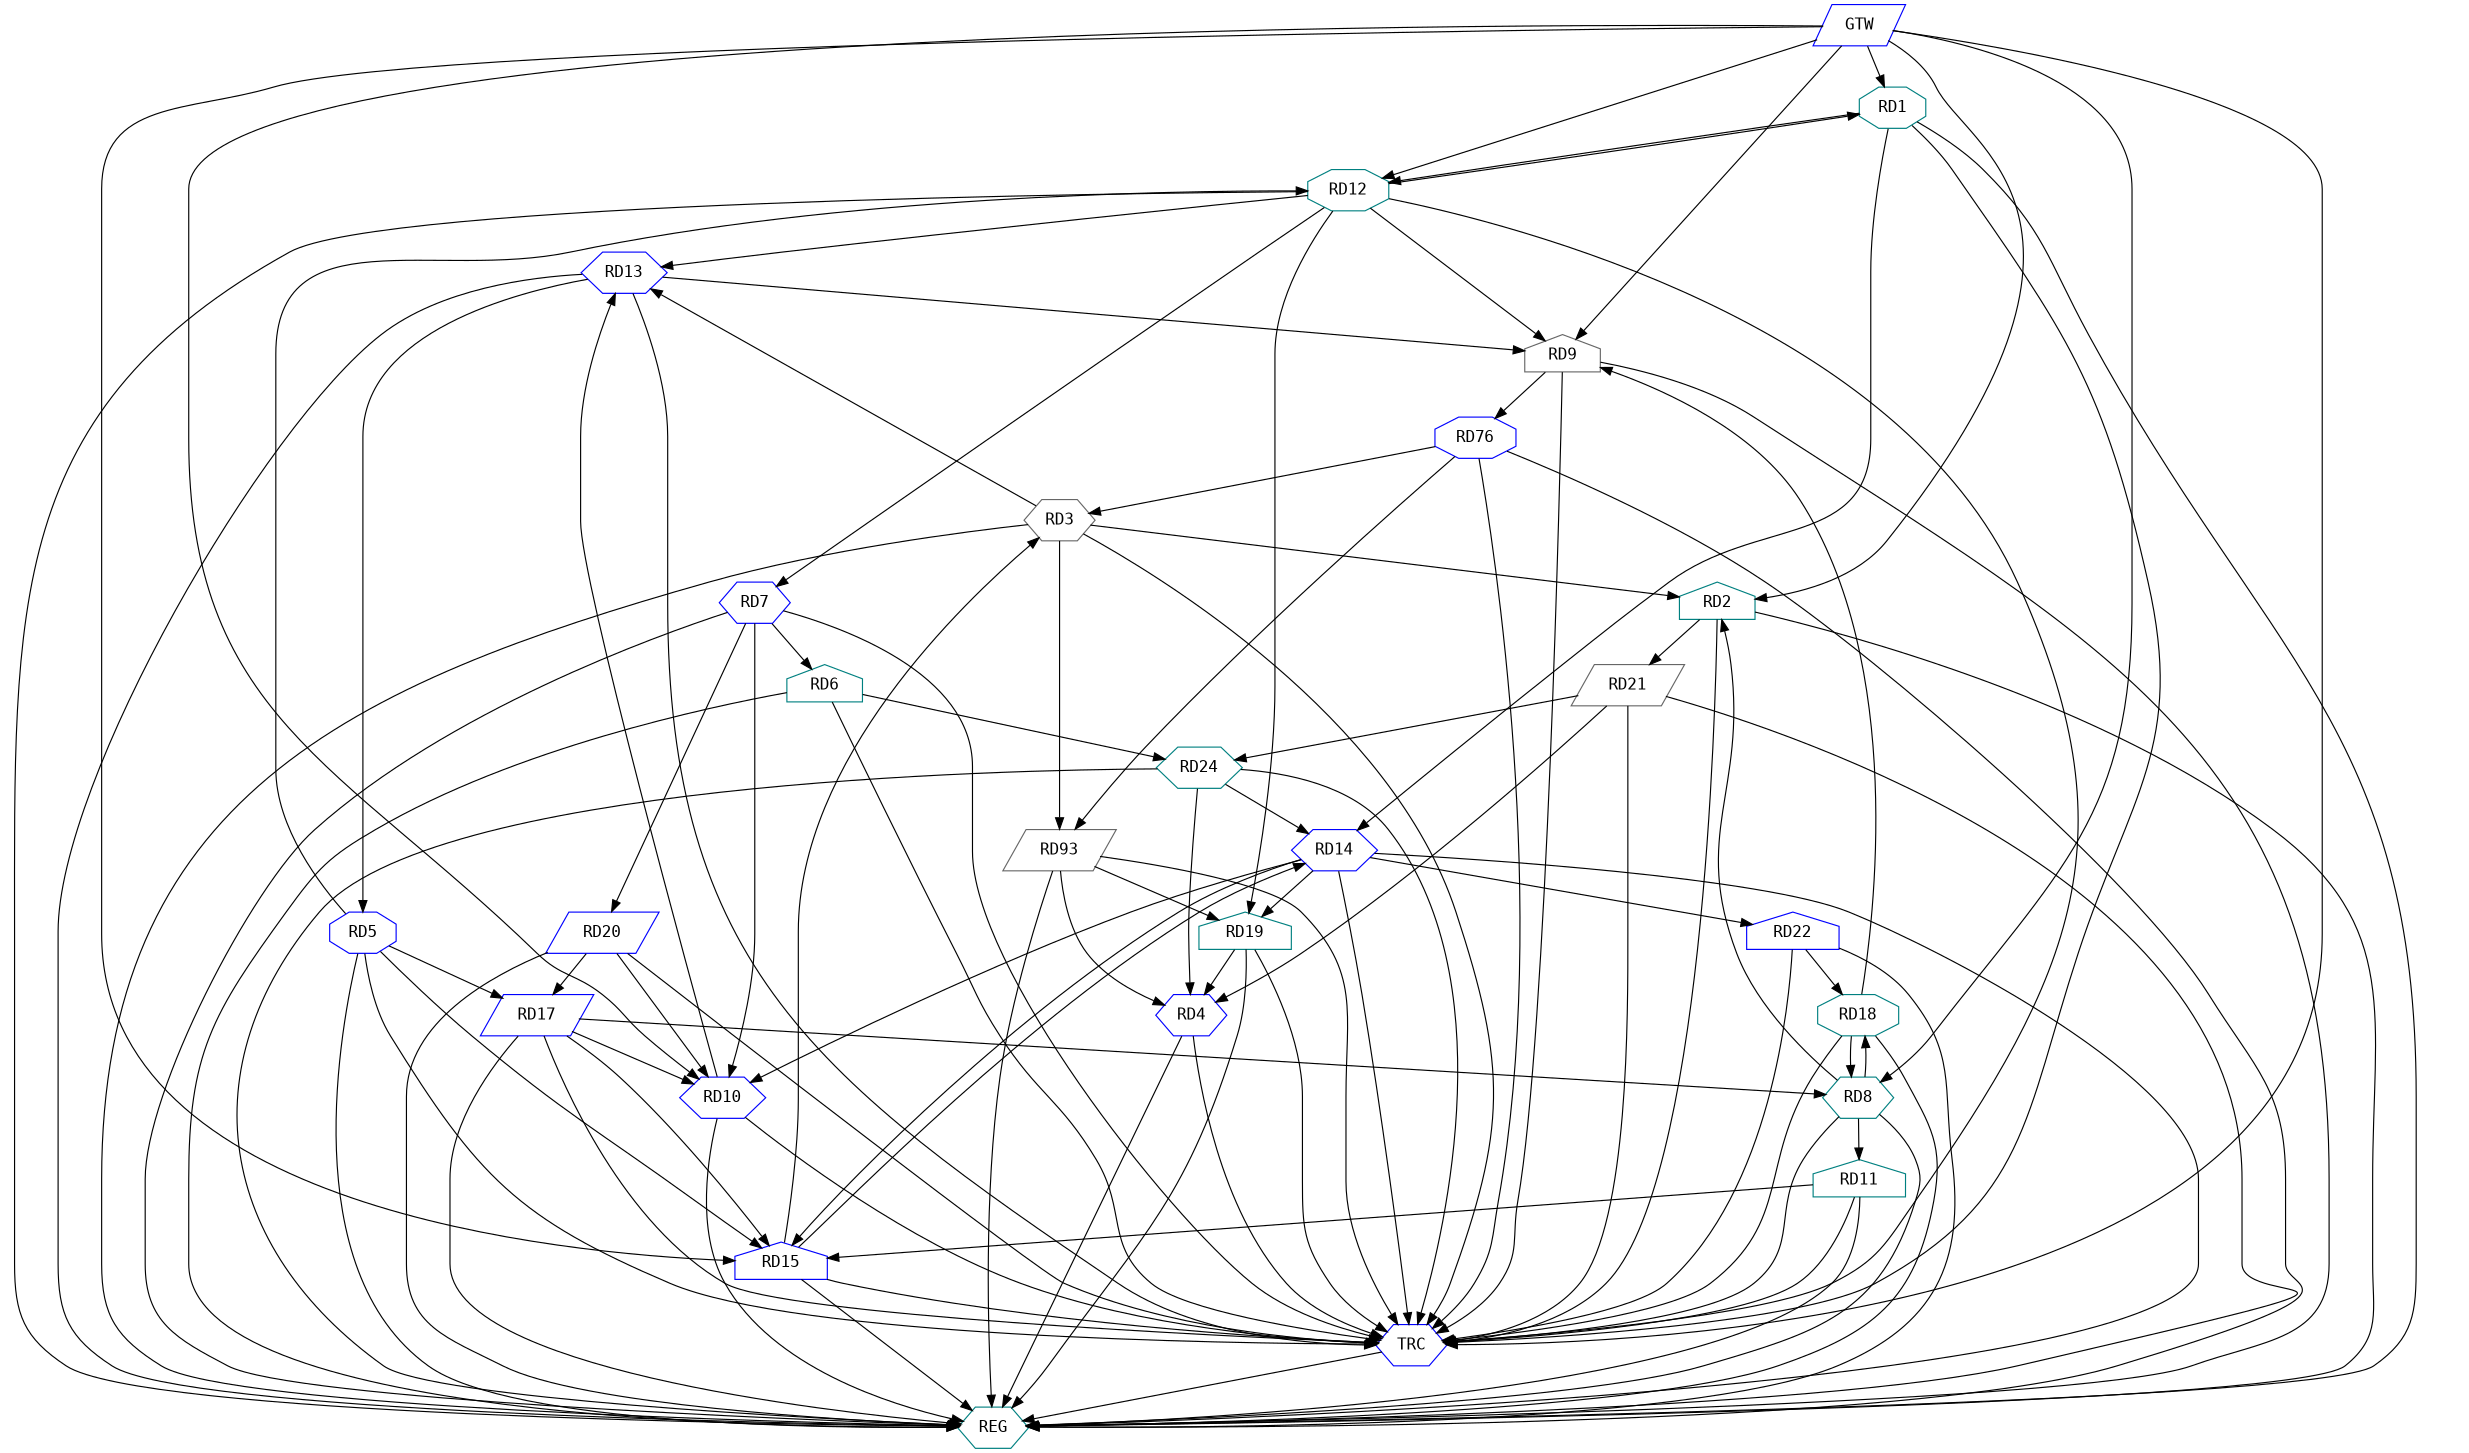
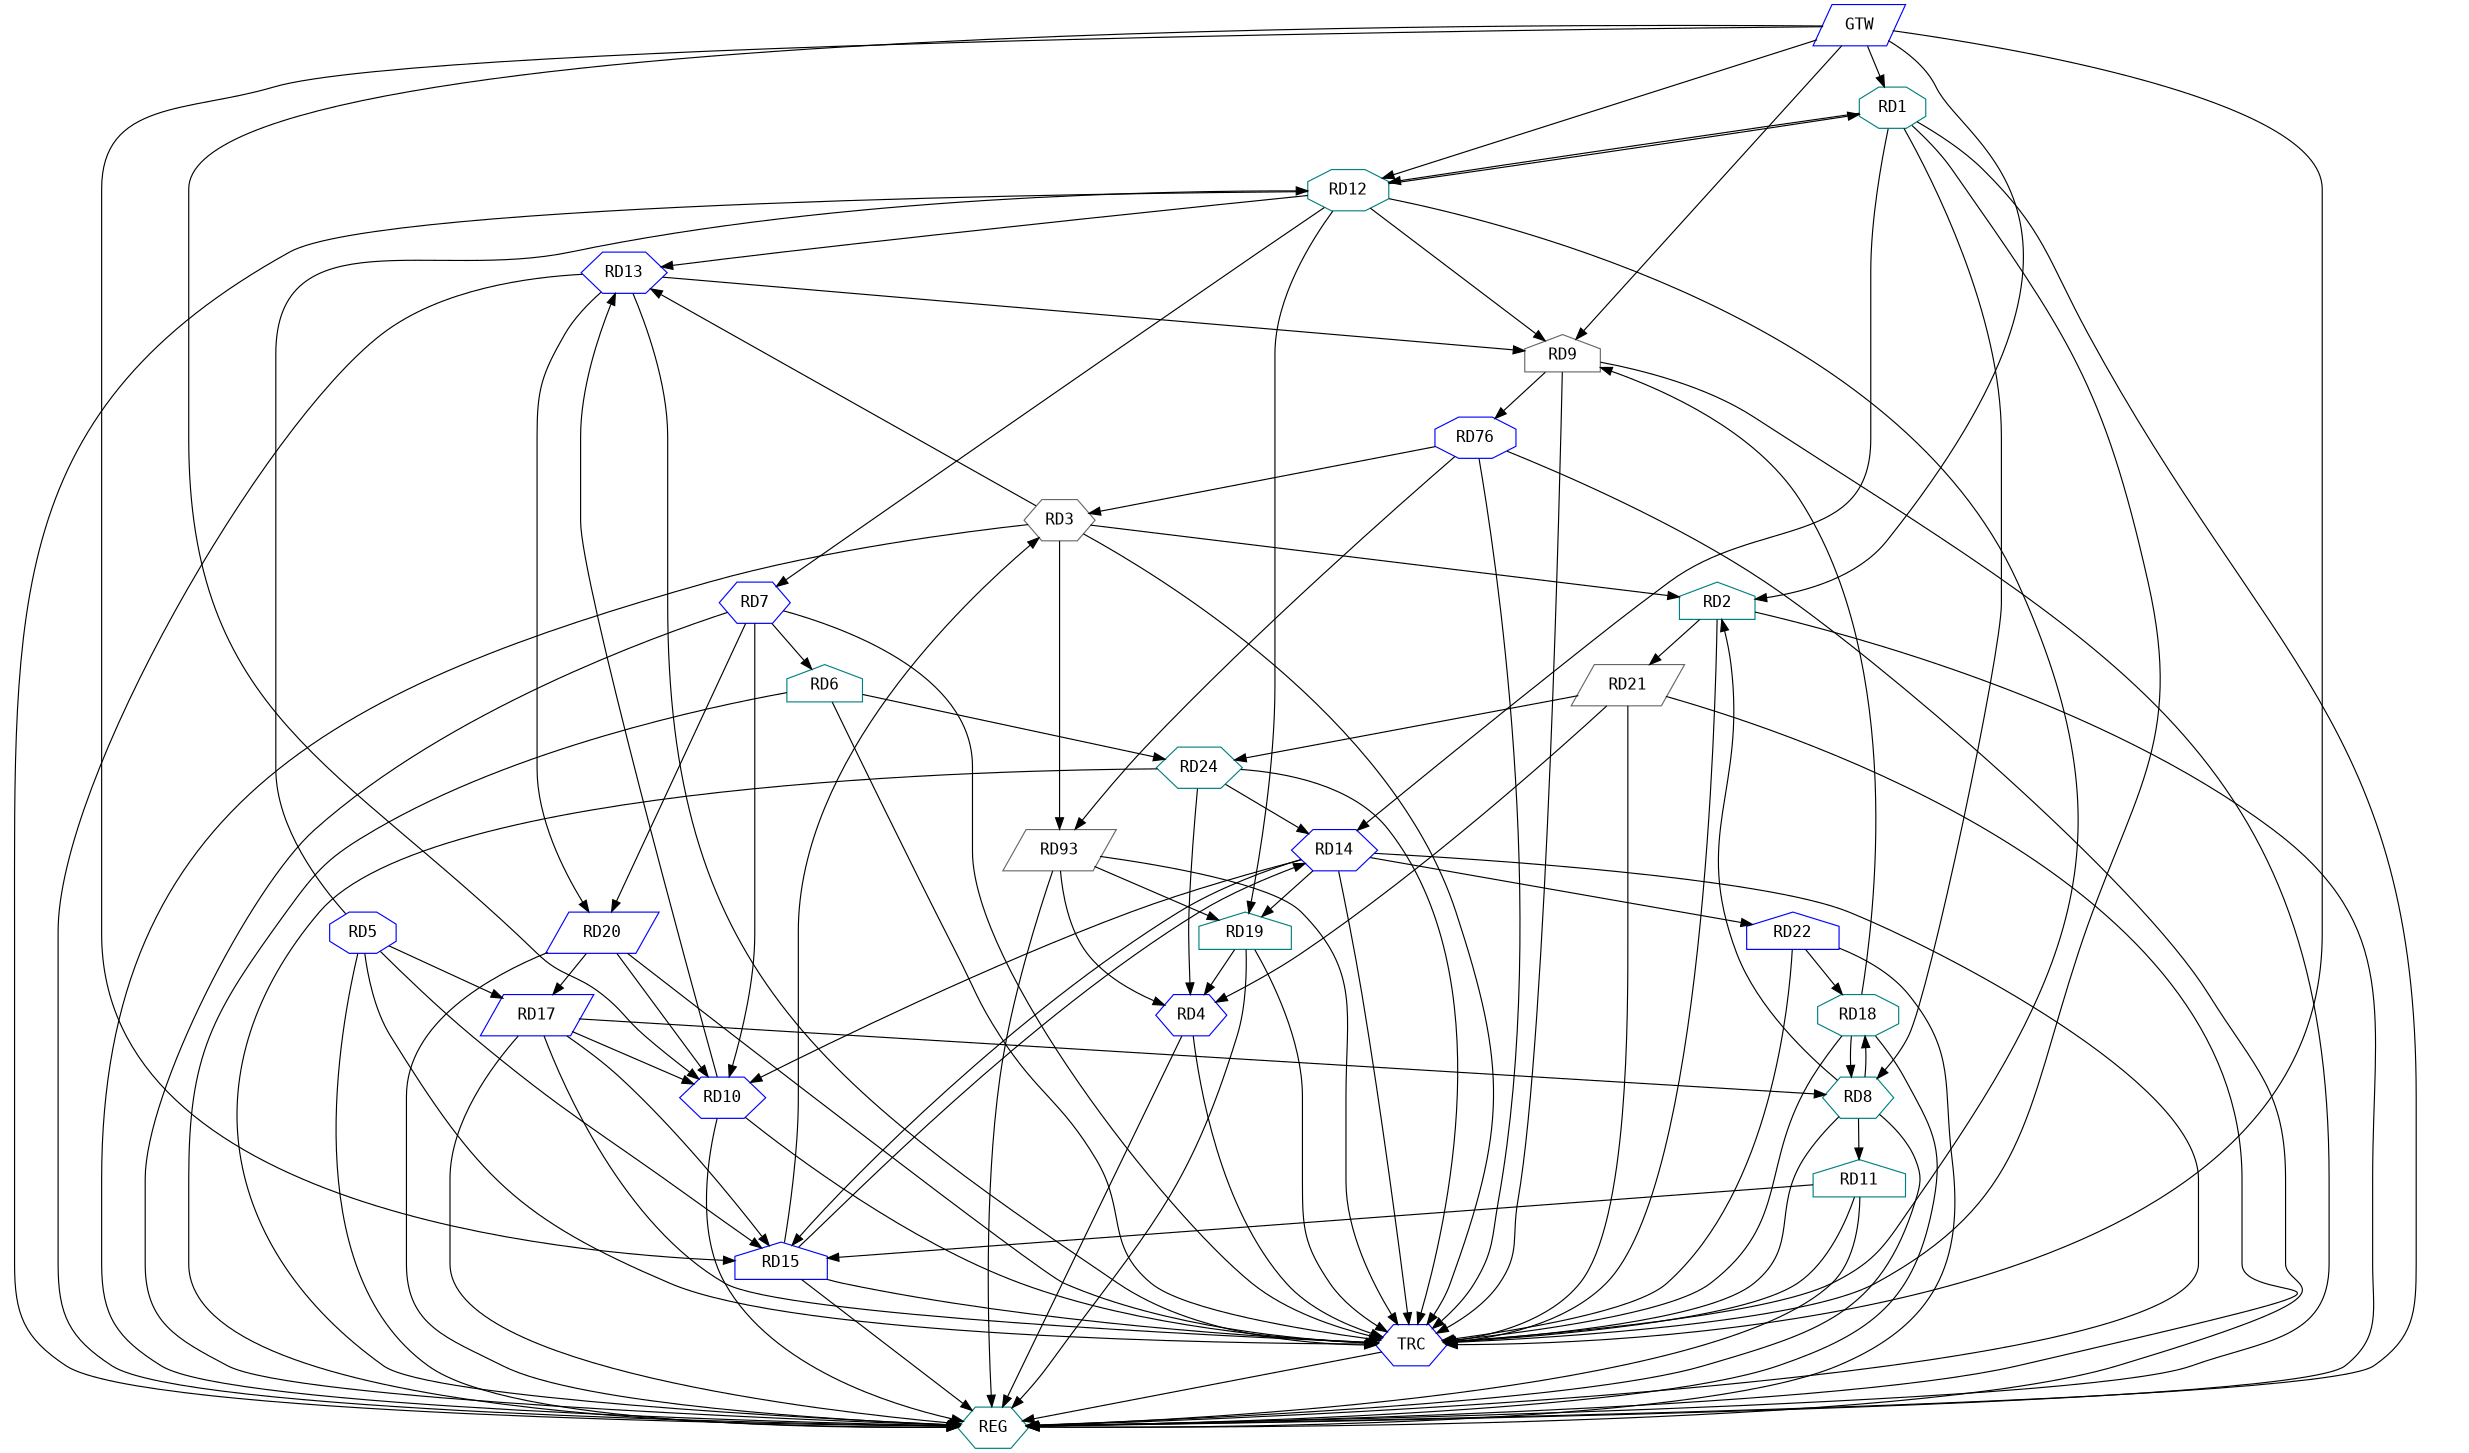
(2132, 483) -> (2001, 599)
(363, 521) -> (537, 592)
